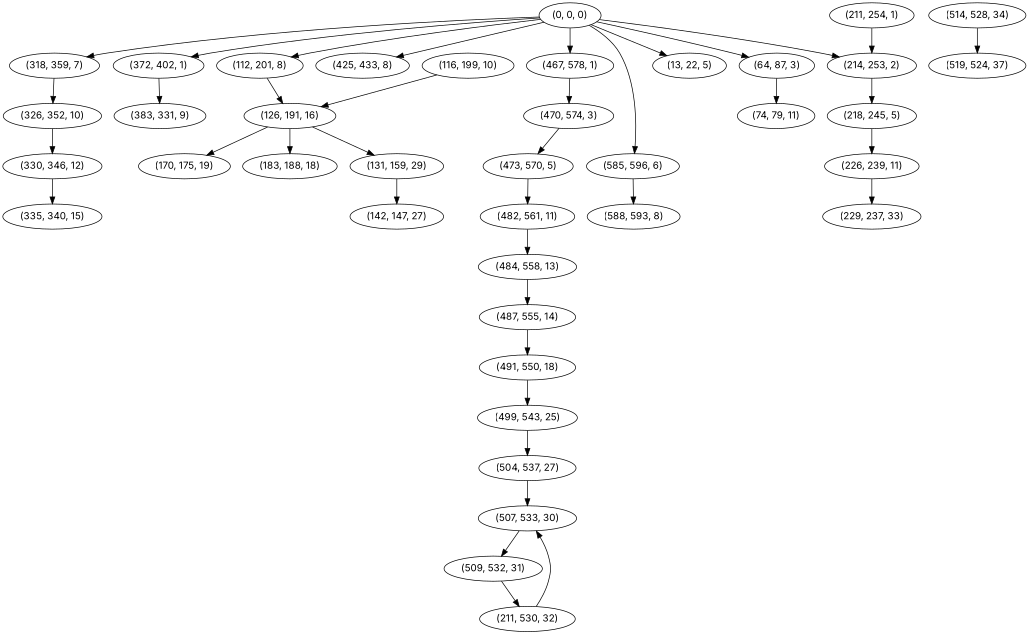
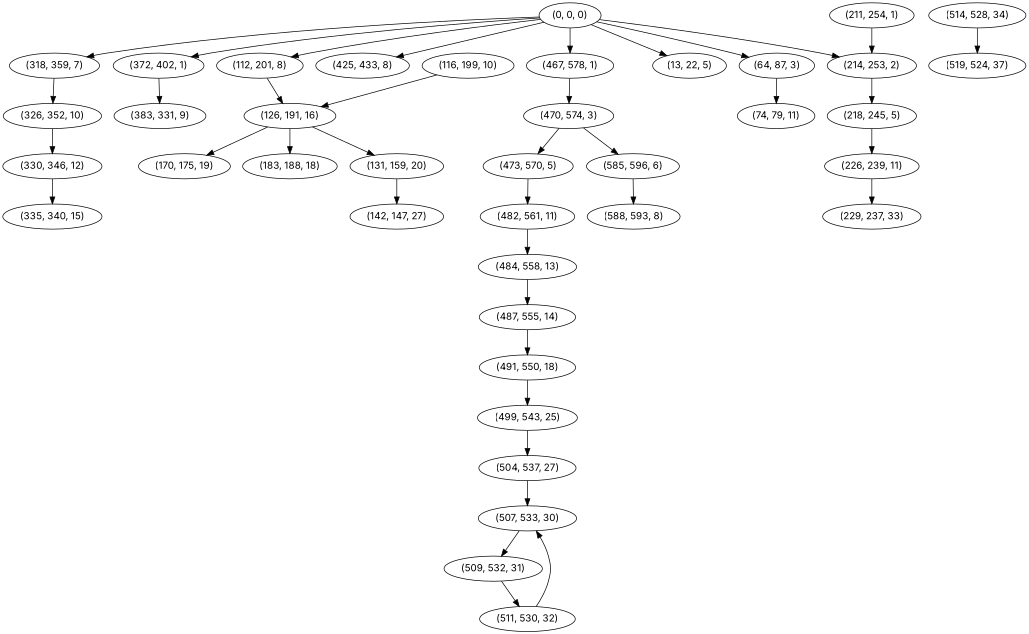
(630, 78) -> (598, 139)
(397, 166) -> (397, 166)
(527, 619) -> (527, 619)
